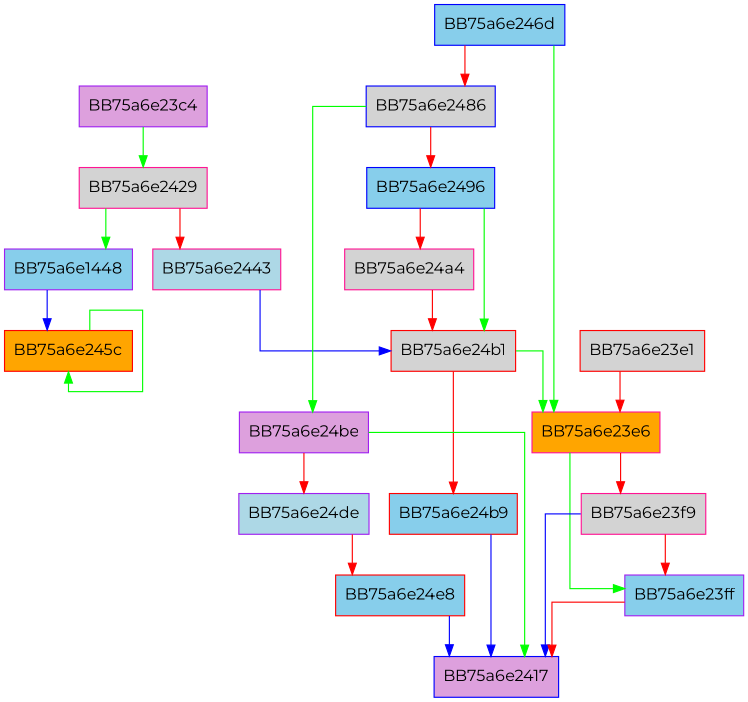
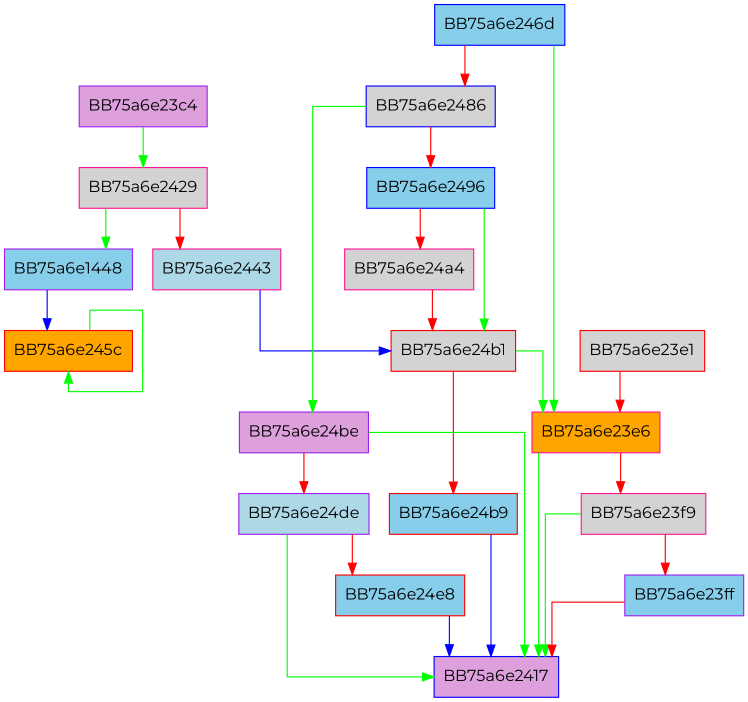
(570, 542) -> (539, 510)
(545, 562) -> (545, 562)
none -> (287, 673)
